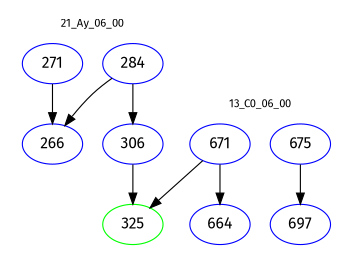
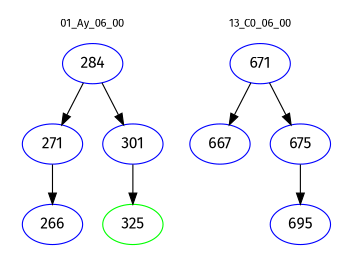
(93, 24) -> (93, 24)
(91, 96) -> (75, 99)
(133, 144) -> (133, 144)
(188, 174) -> (278, 99)
(220, 224) -> (220, 144)
(300, 224) -> (300, 224)
